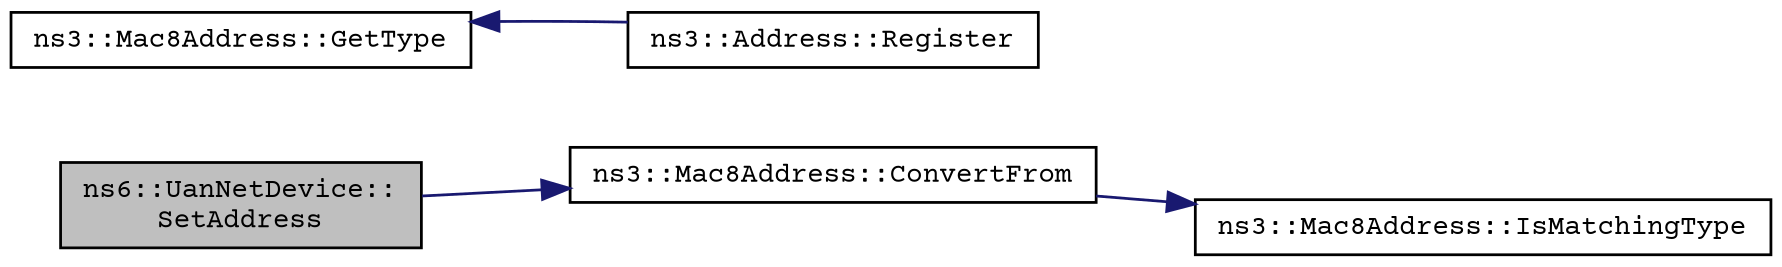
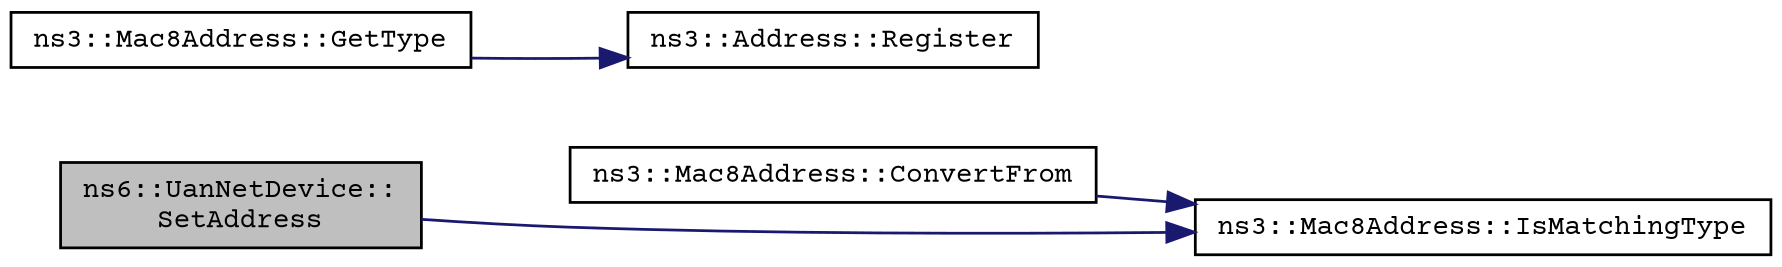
(564, 21) -> (535, 59)
(482, 193) -> (794, 232)
